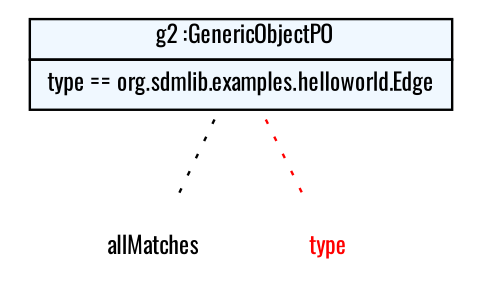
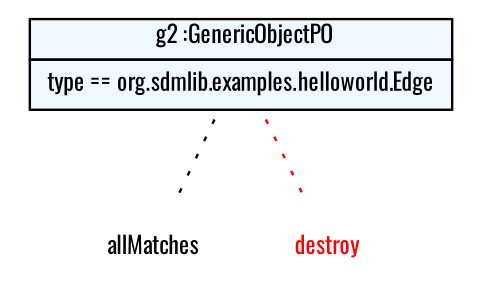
(328, 248) -> (328, 248)
